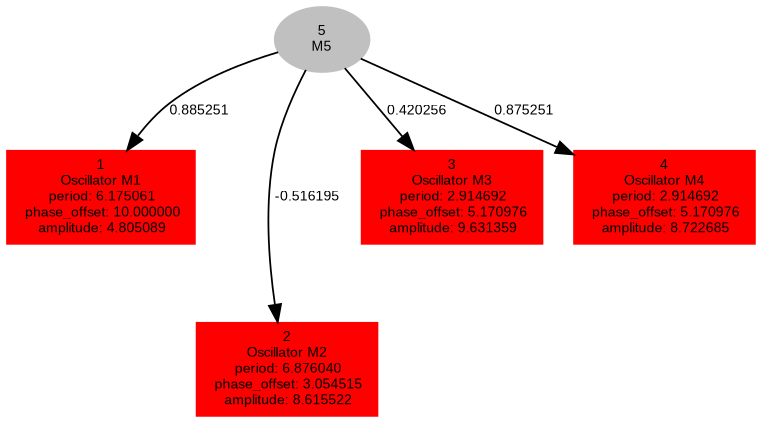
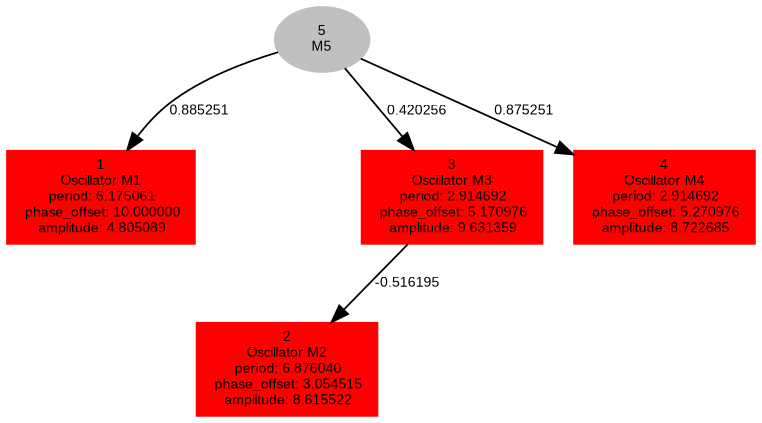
(270, 184) -> (376, 277)
(664, 212) -> (664, 212)
